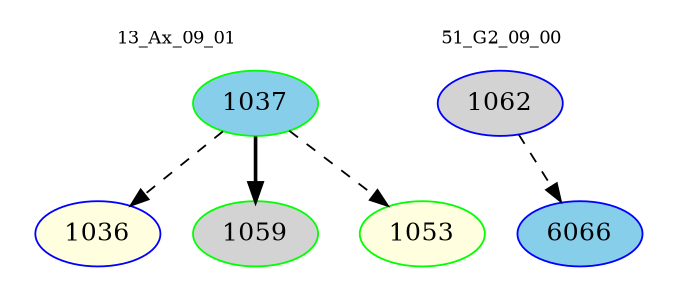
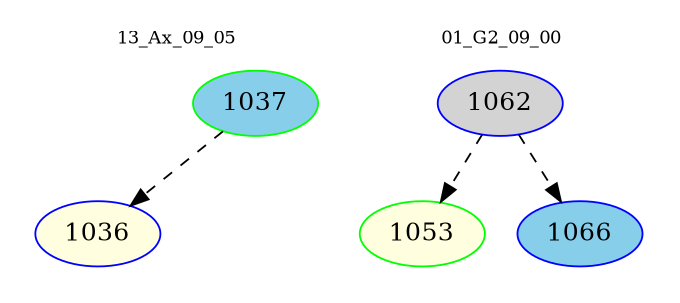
(177, 39) -> (177, 39)
(502, 39) -> (502, 39)
(321, 155) -> (466, 160)
(256, 234) -> none
(580, 234) -> (580, 234)
